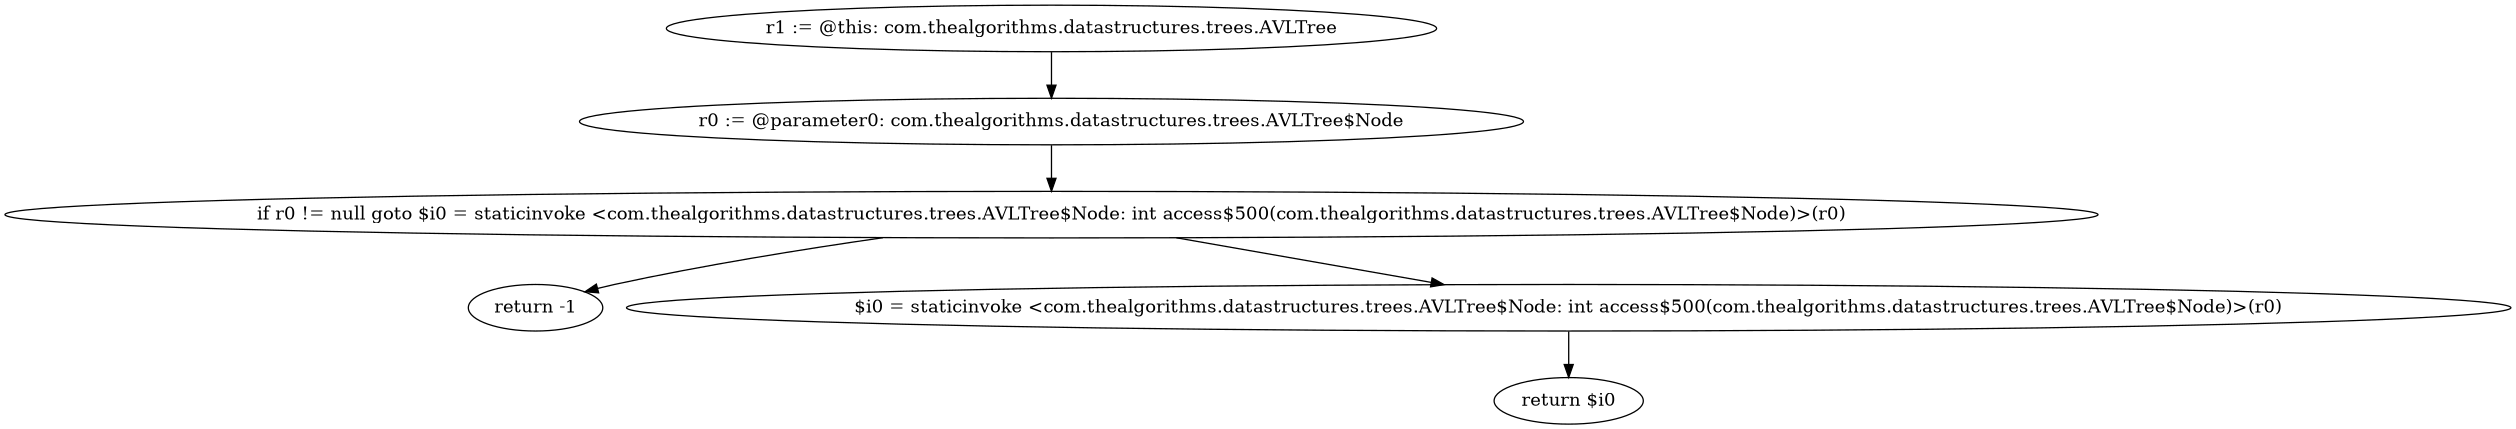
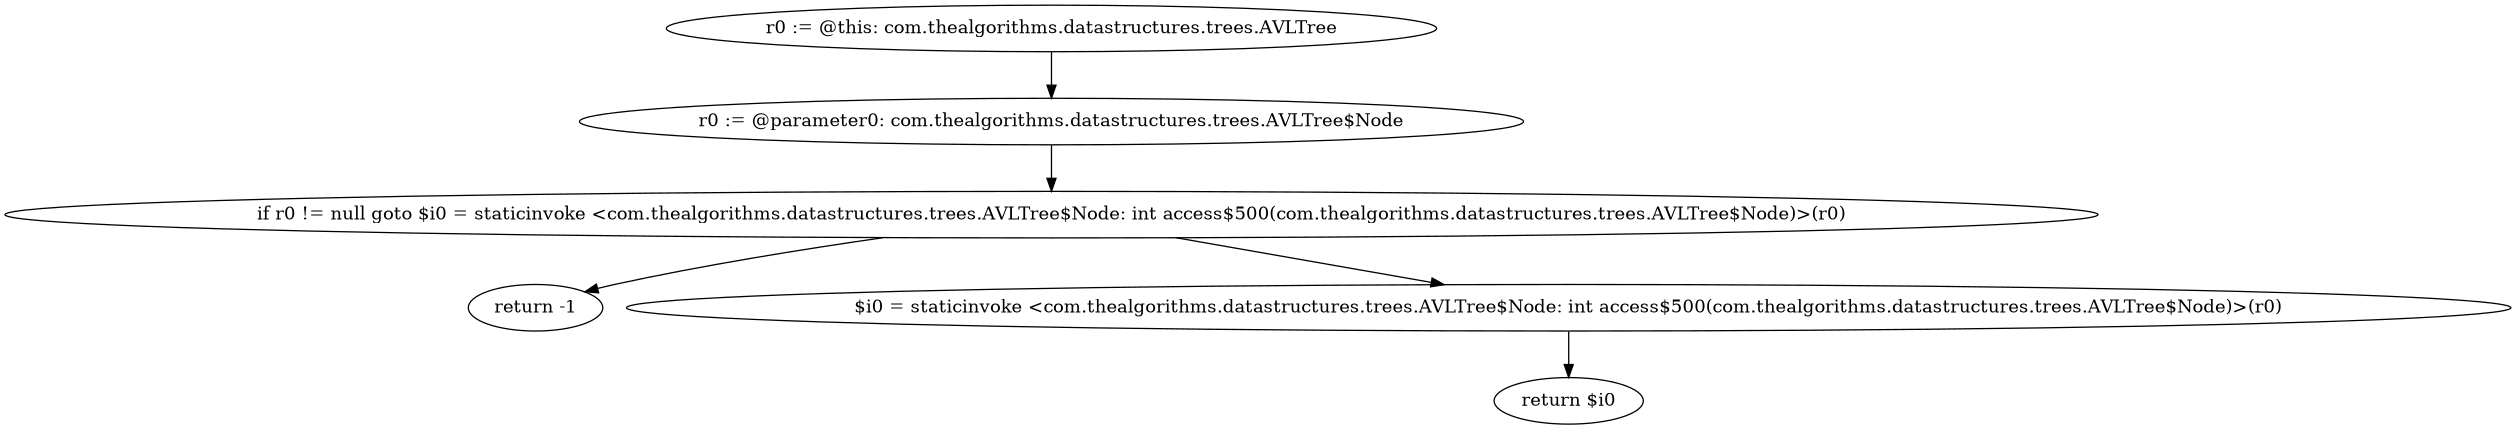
(1051, 28) -> (1051, 28)
